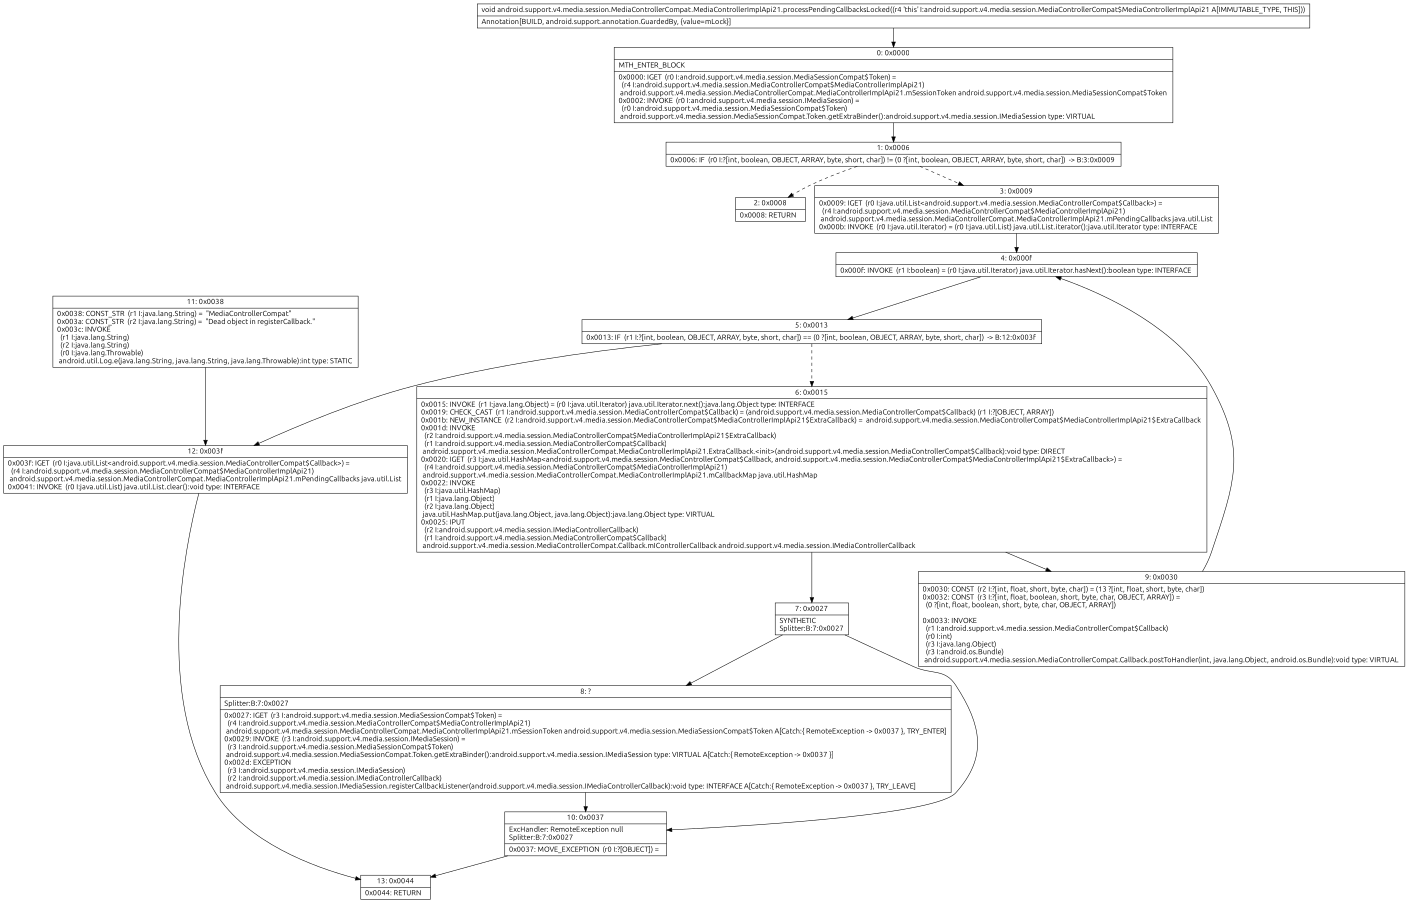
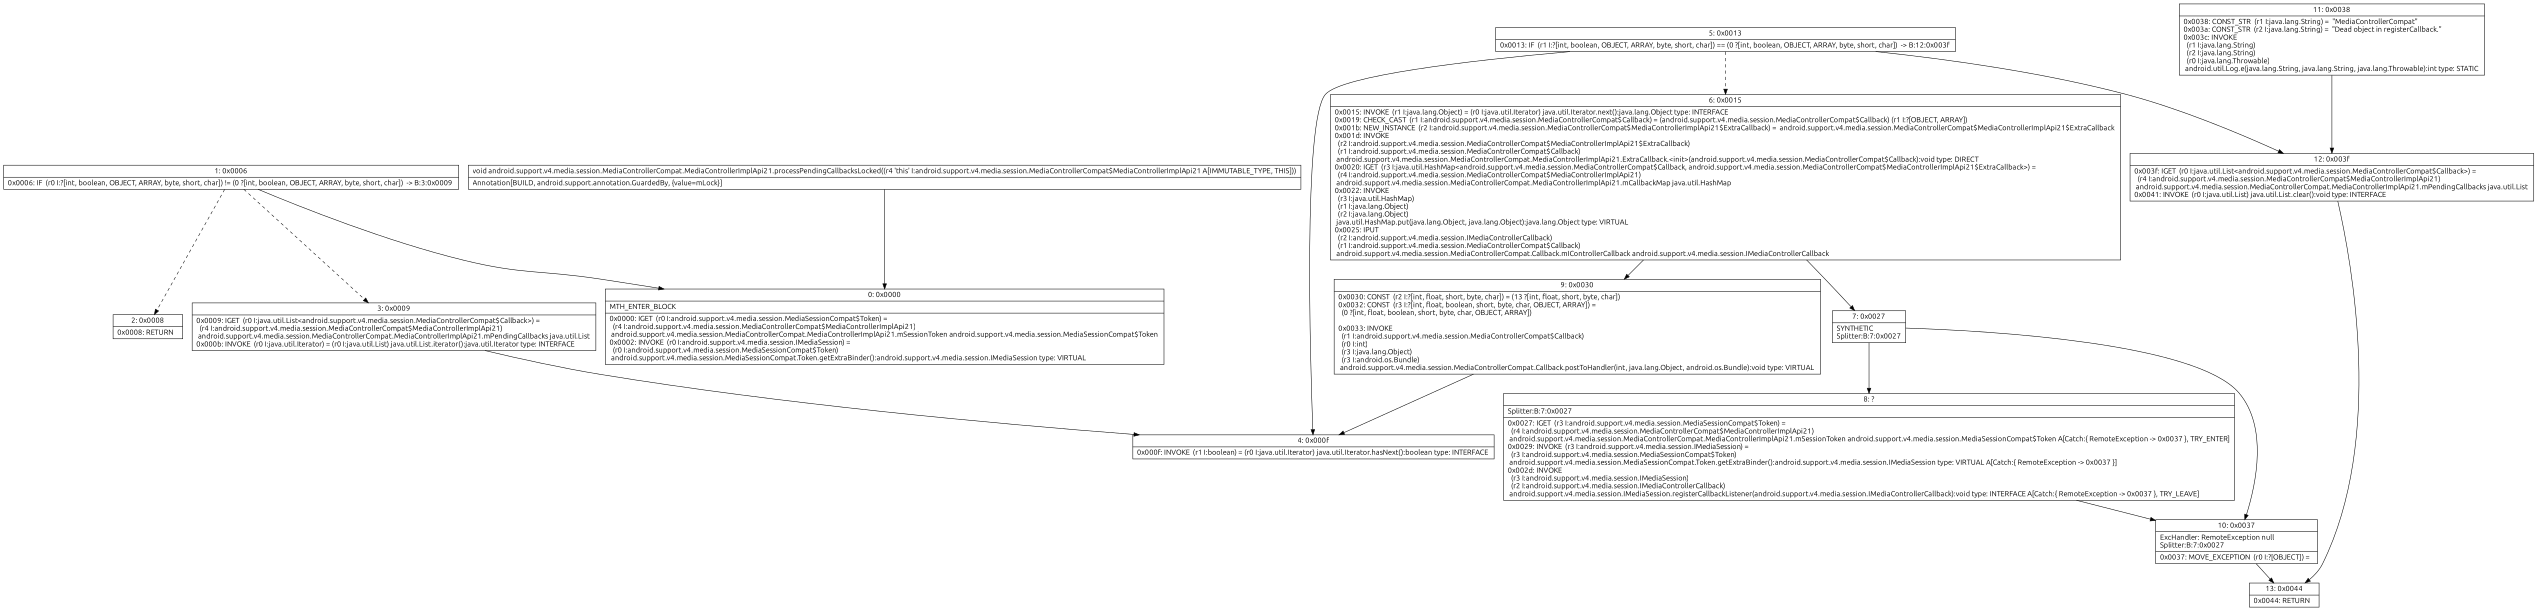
(894, 130) -> (454, 258)
(917, 297) -> (1315, 136)
(259, 763) -> (1537, 470)
